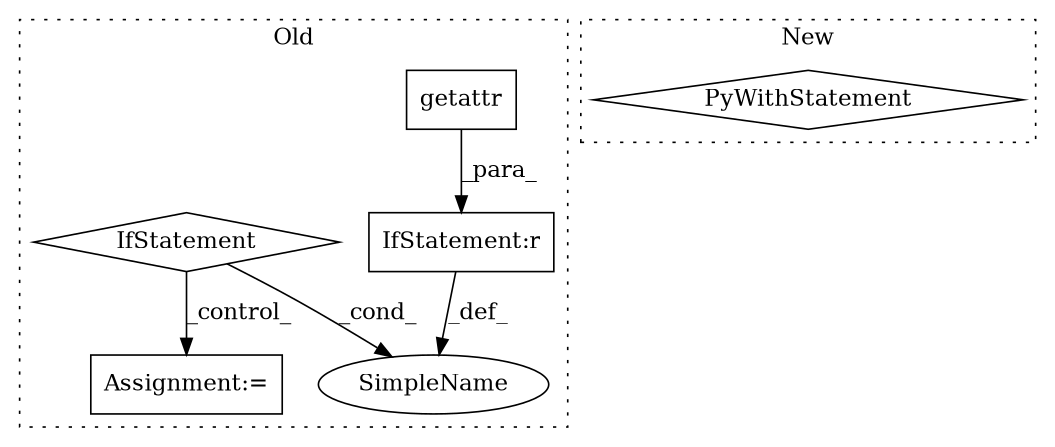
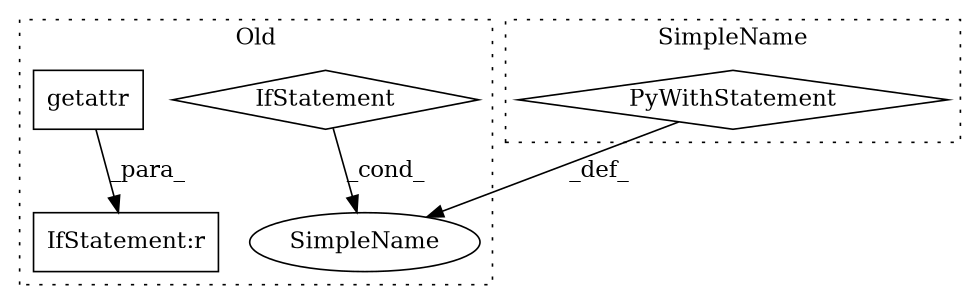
(808, 38) -> (733, 38)
(449, 305) -> (560, 167)
(187, 384) -> none
